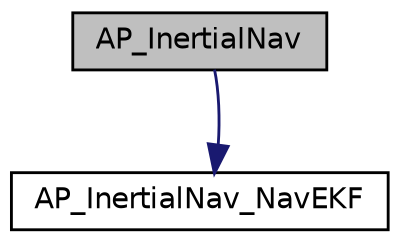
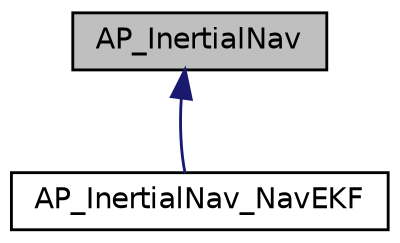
(219, 107) -> (181, 136)
